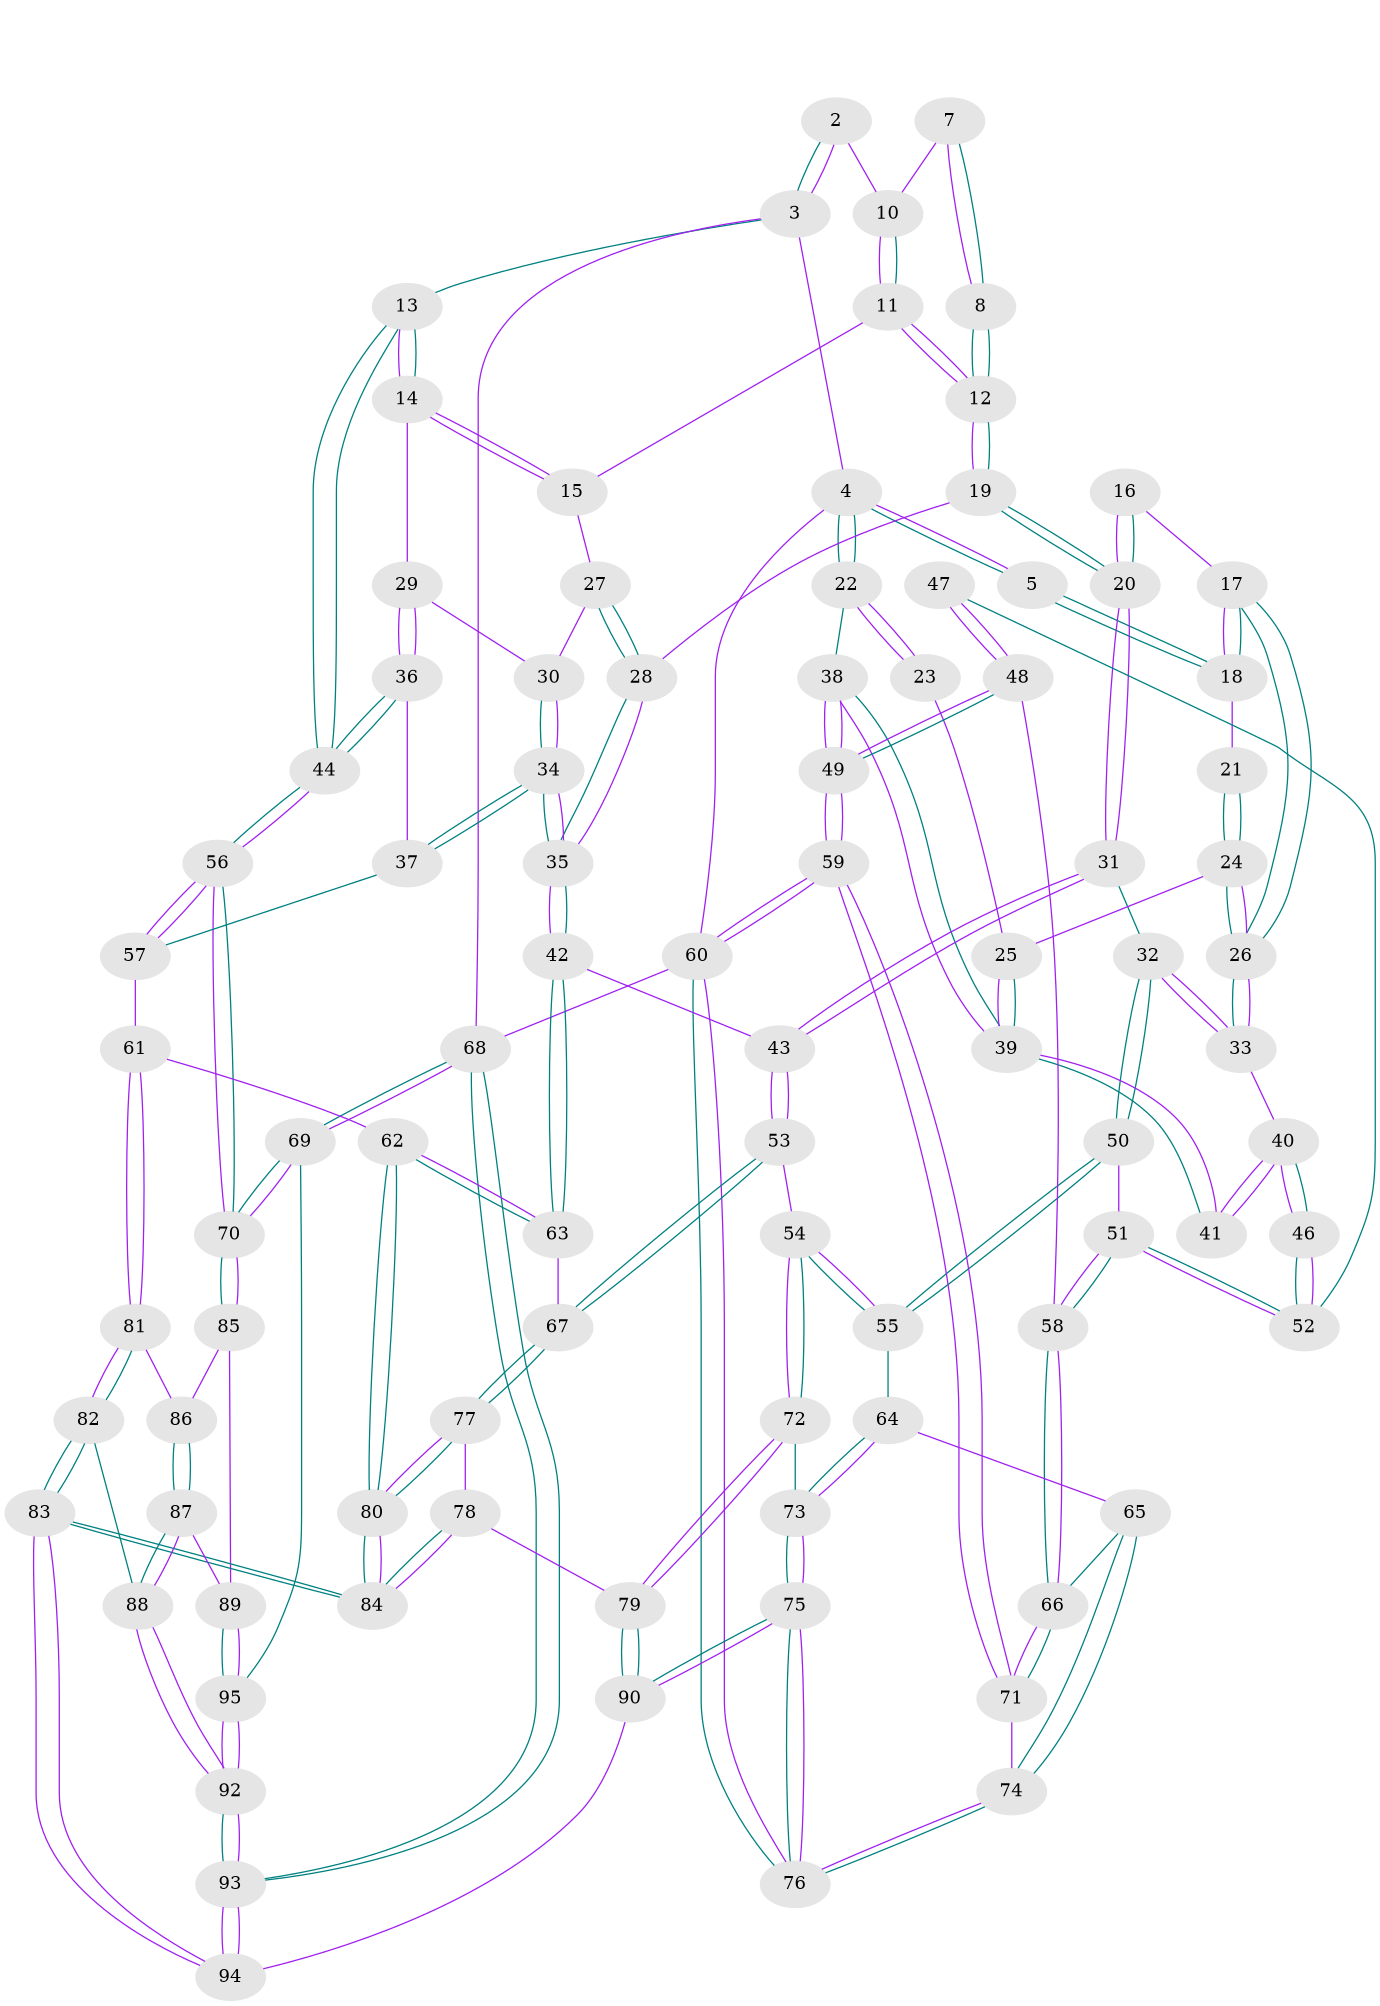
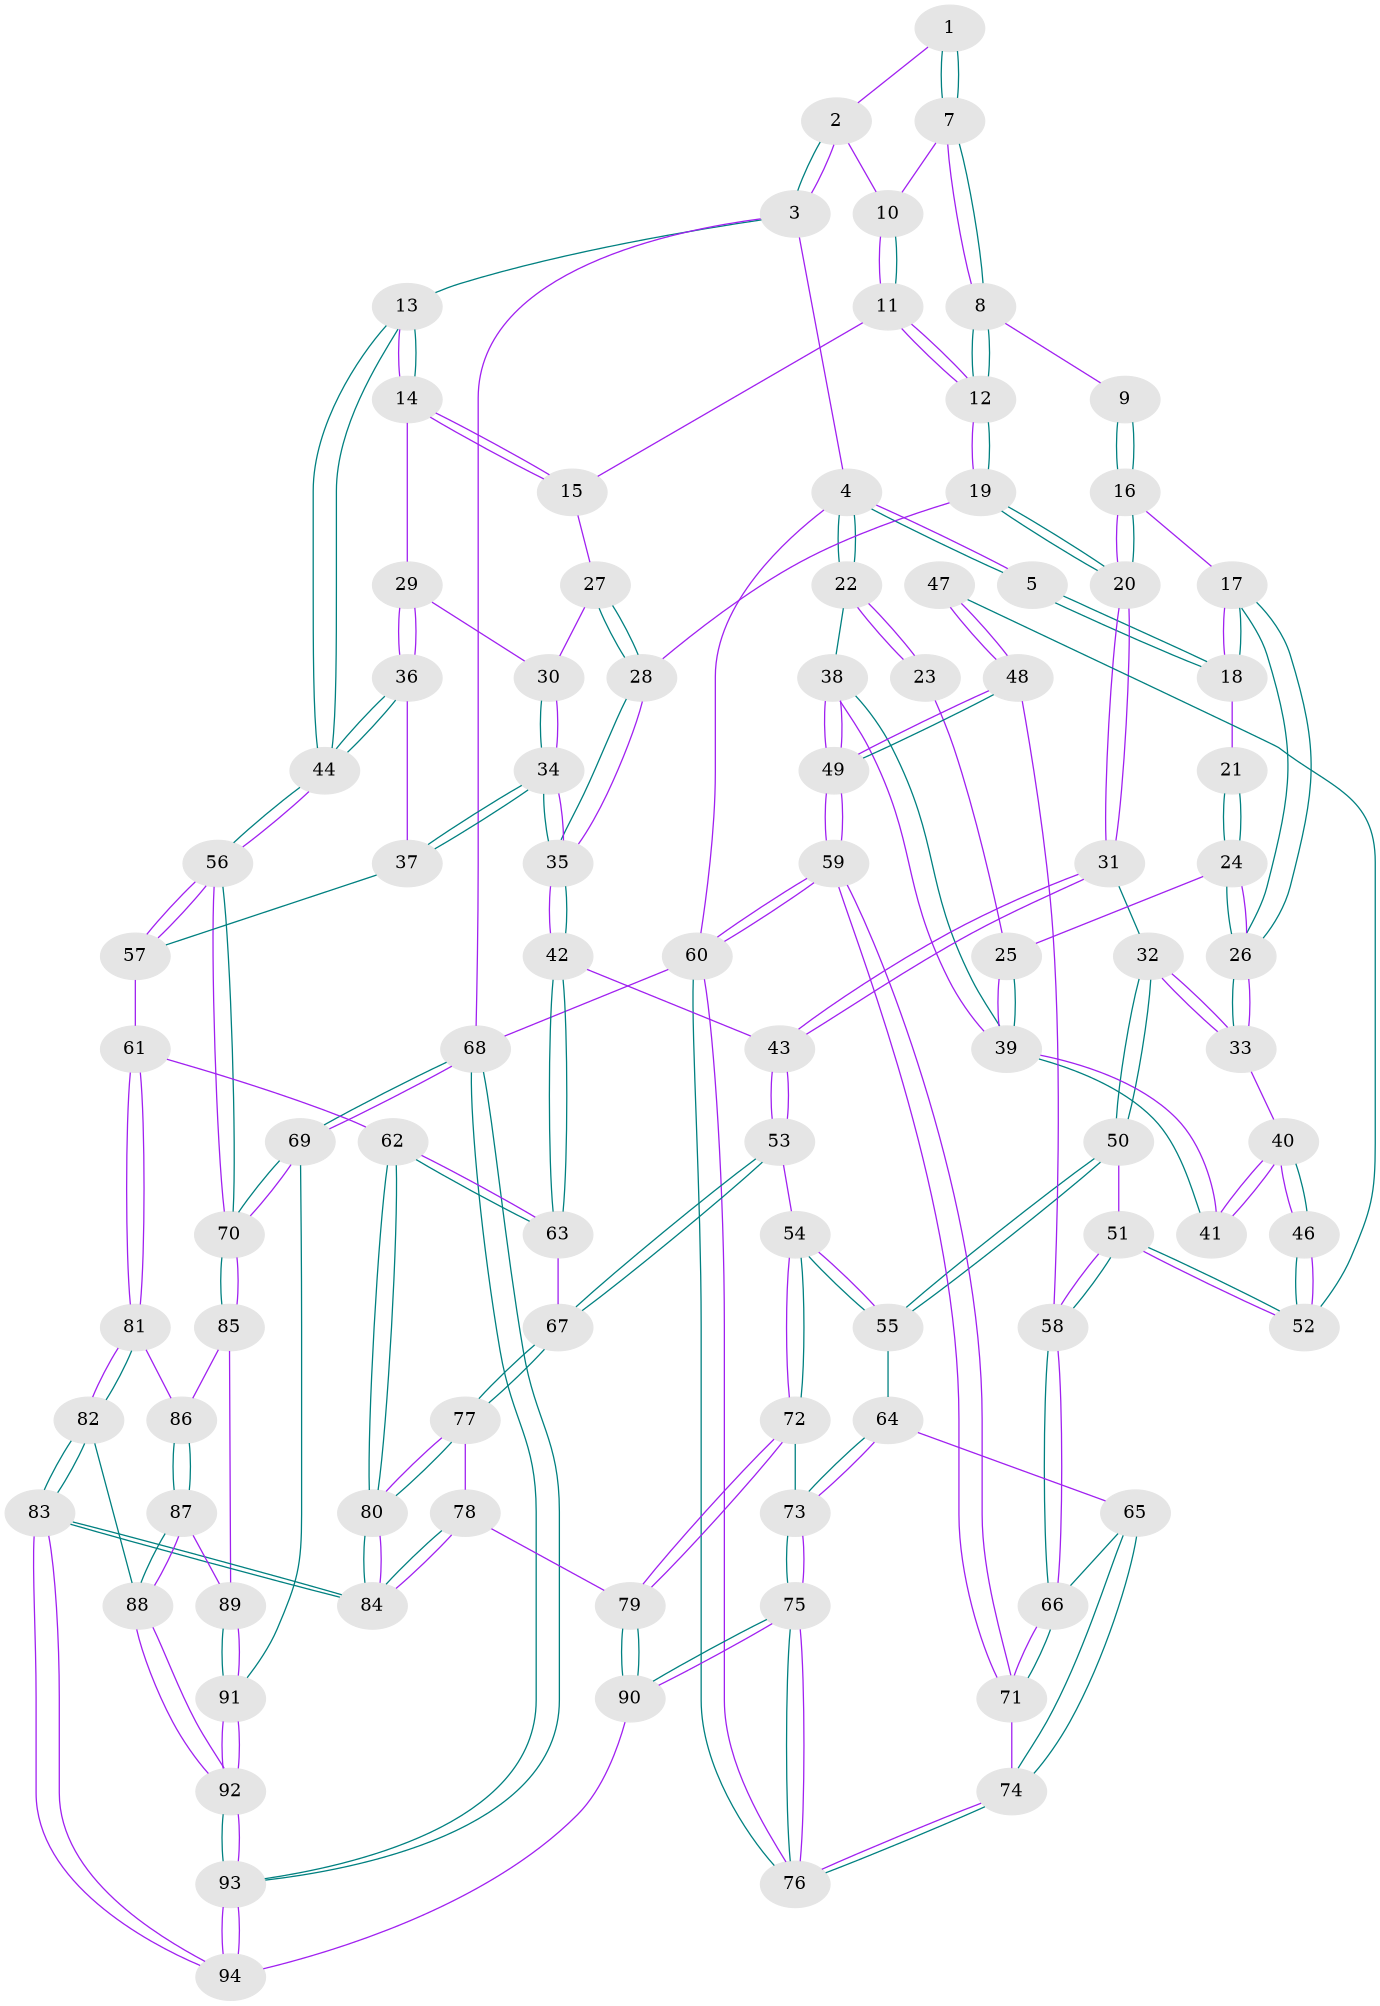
none -> (950, 28)
none -> (1125, 400)
(231, 1699) -> (231, 1699)
